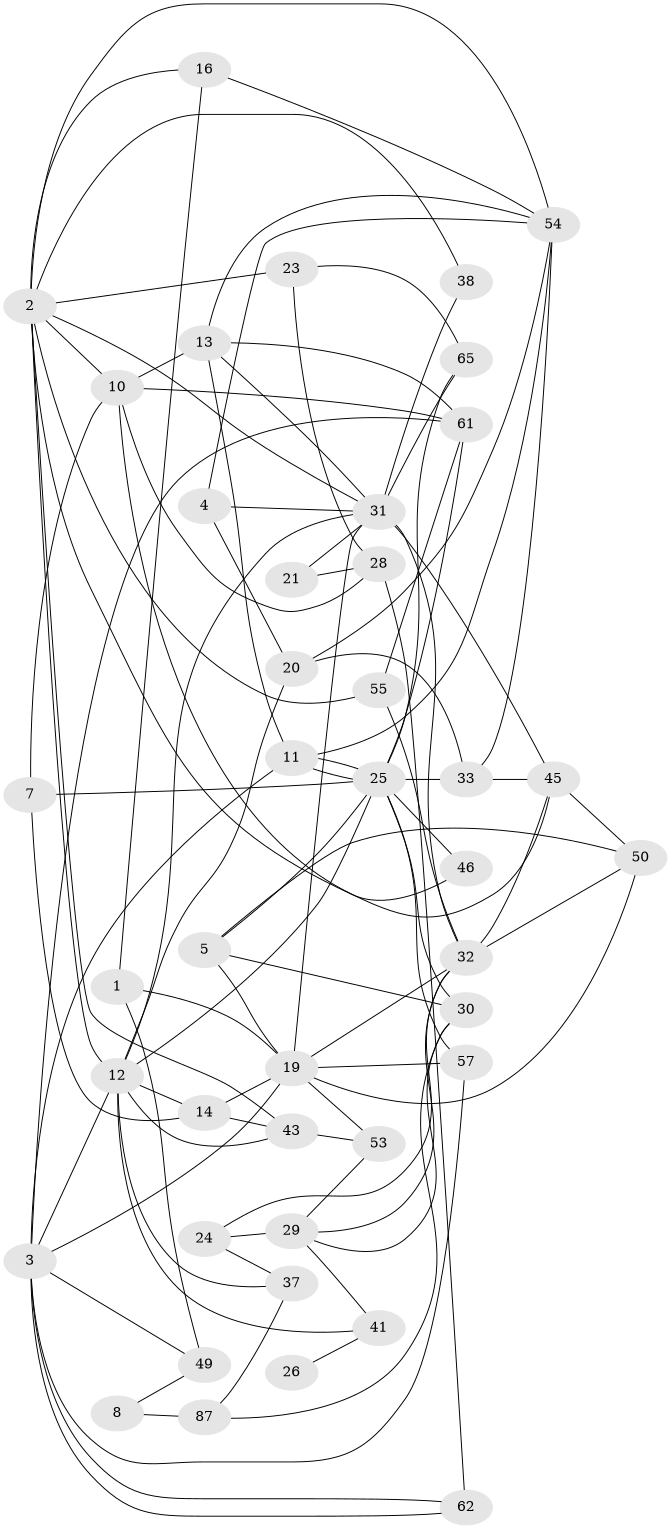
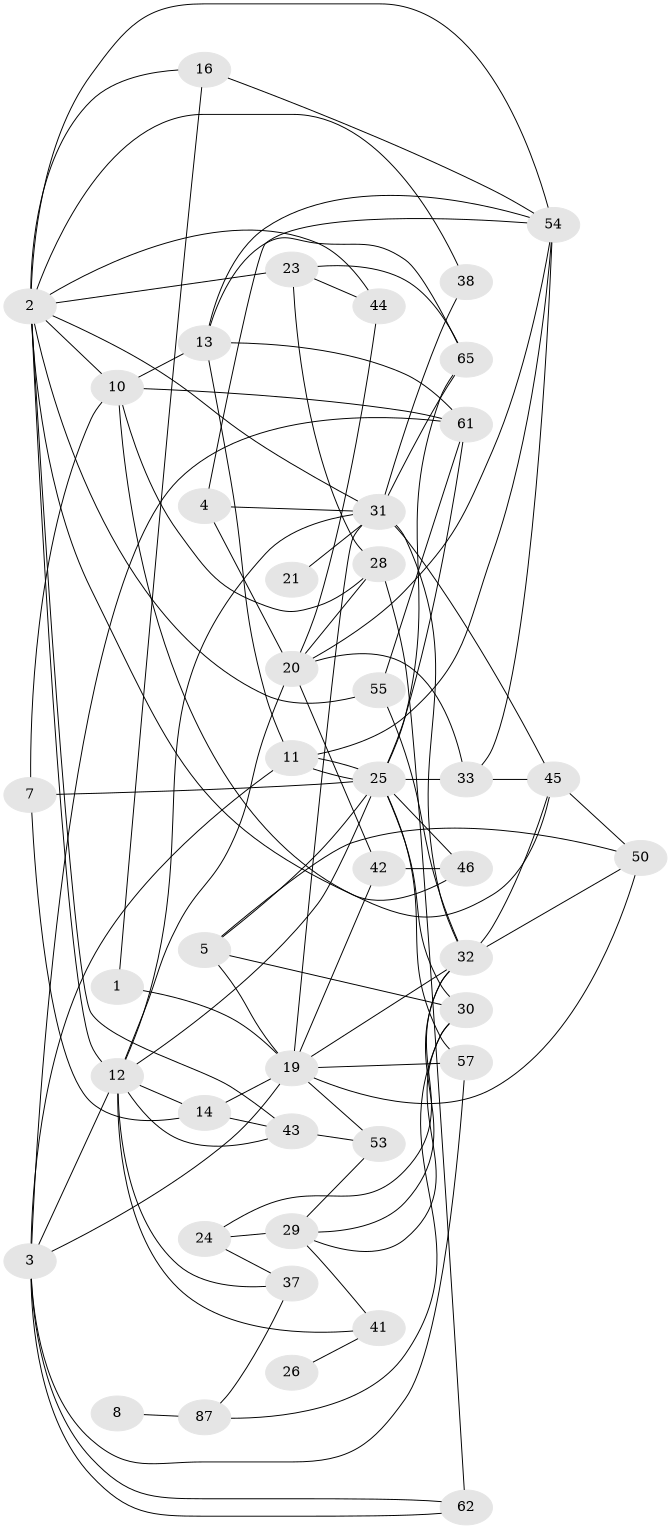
none -> (379, 306)
(287, 418) -> (335, 244)
(335, 572) -> (334, 618)
none -> (379, 869)
(205, 1365) -> none
